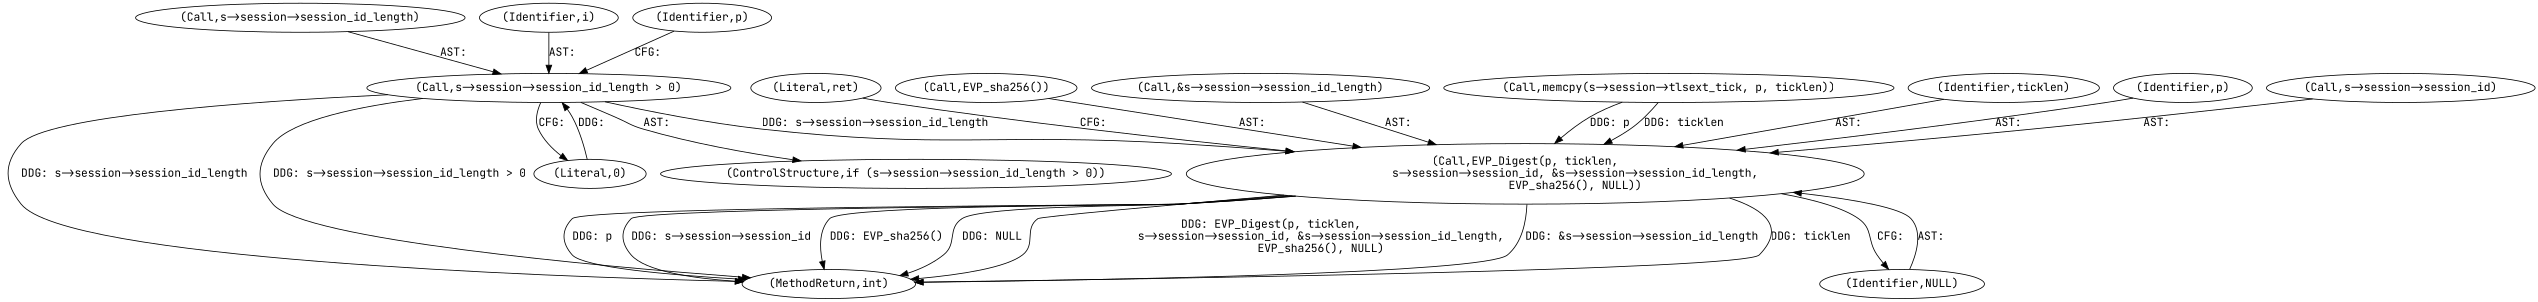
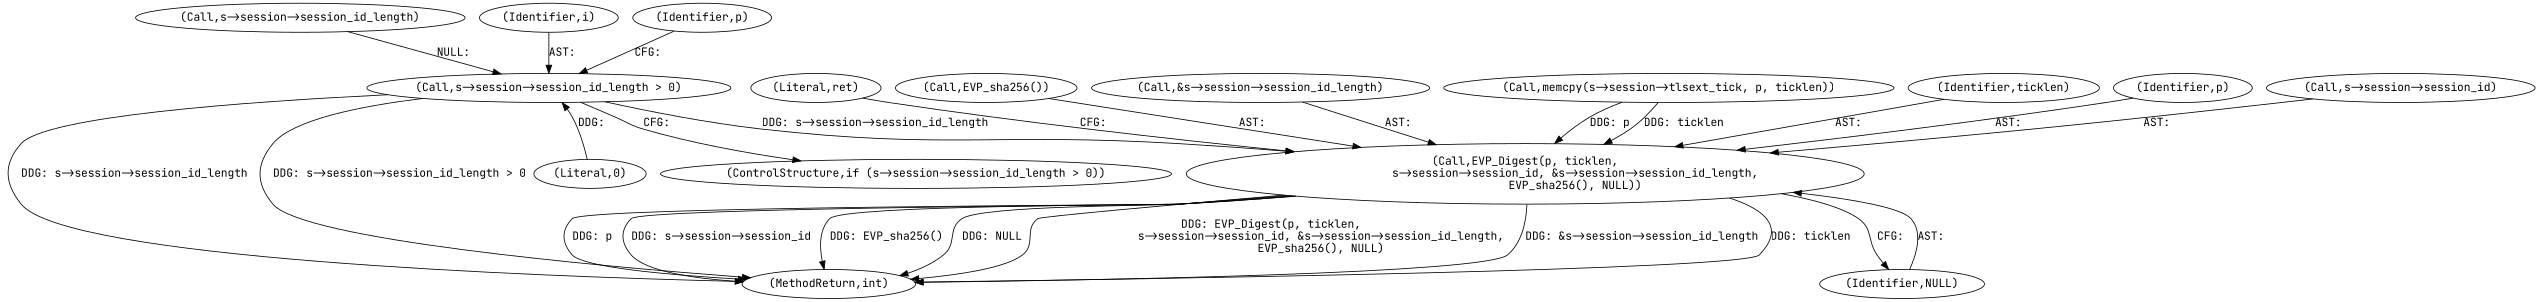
(457, 53) -> (457, 53)
(660, 123) -> (660, 123)
(540, 133) -> none
